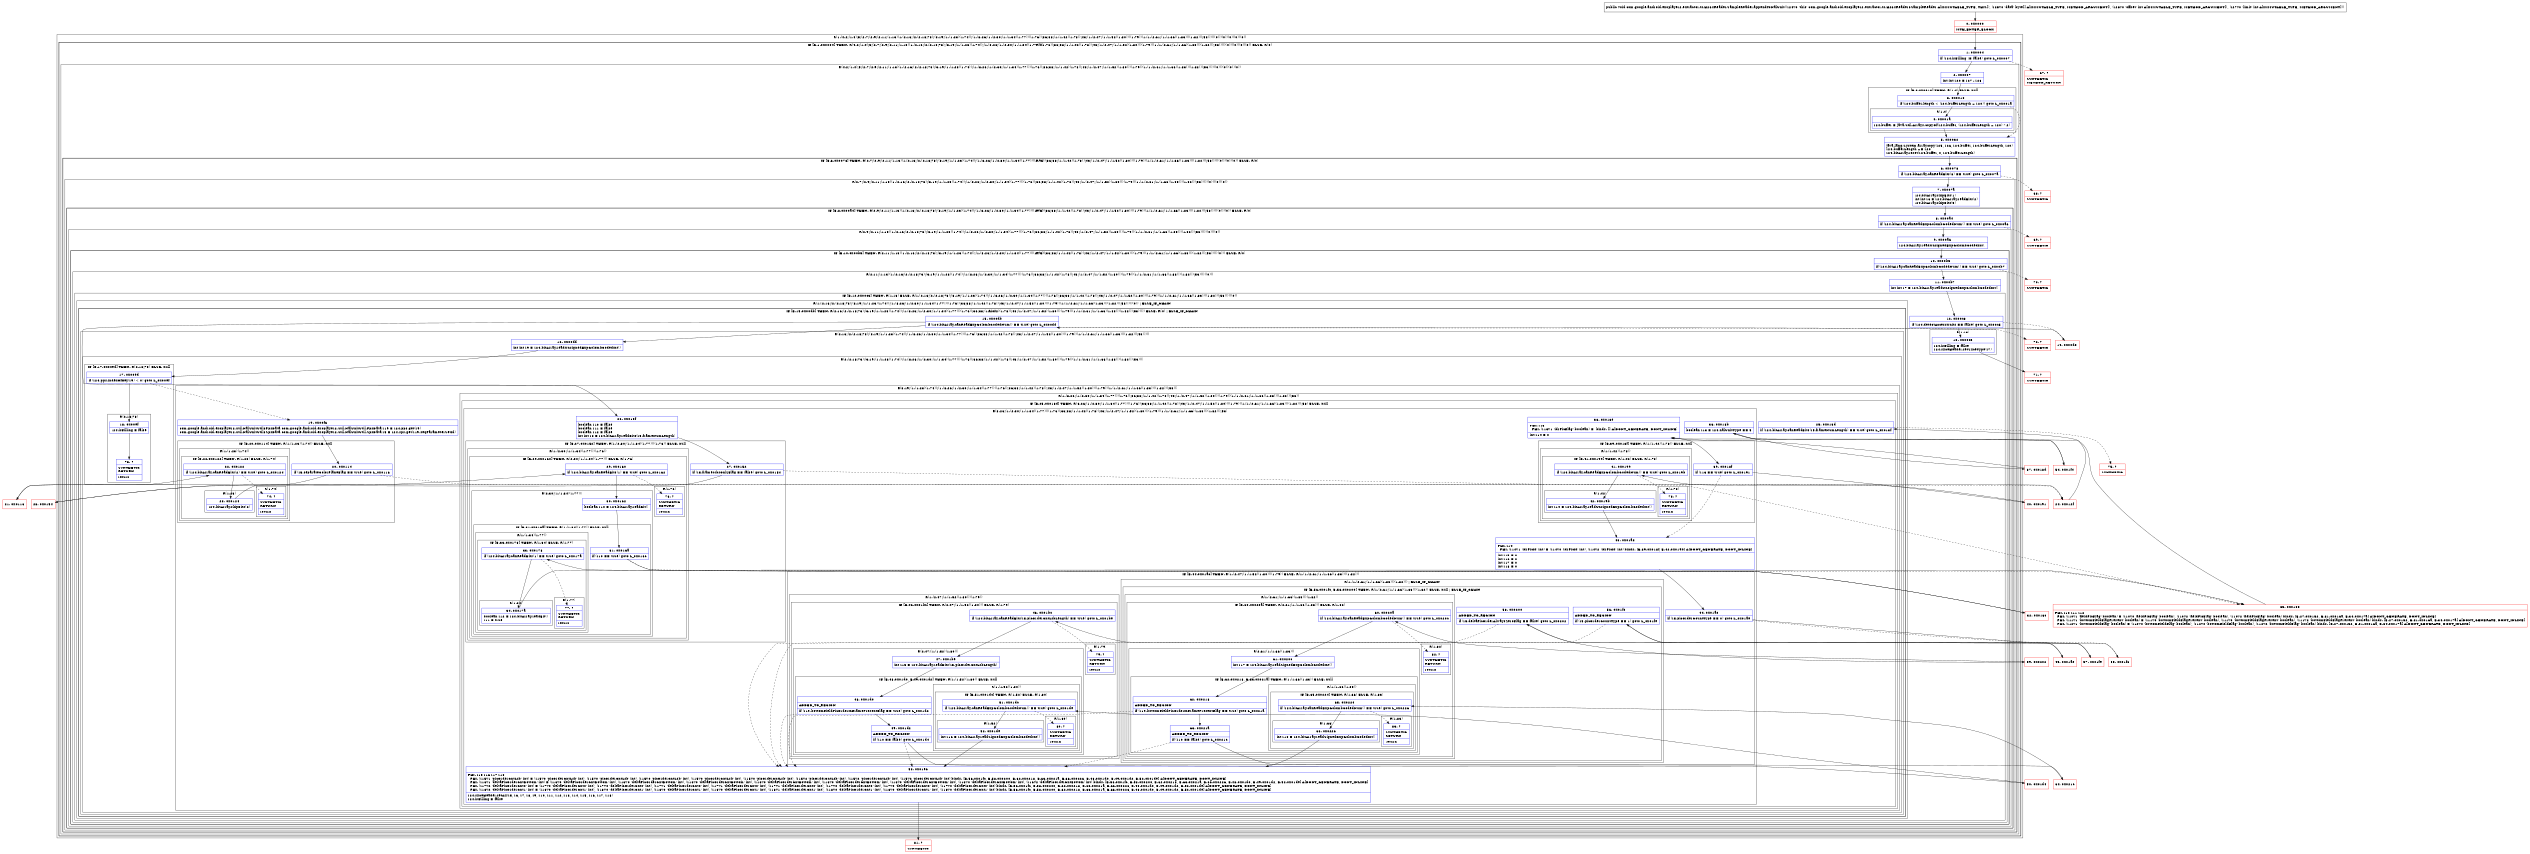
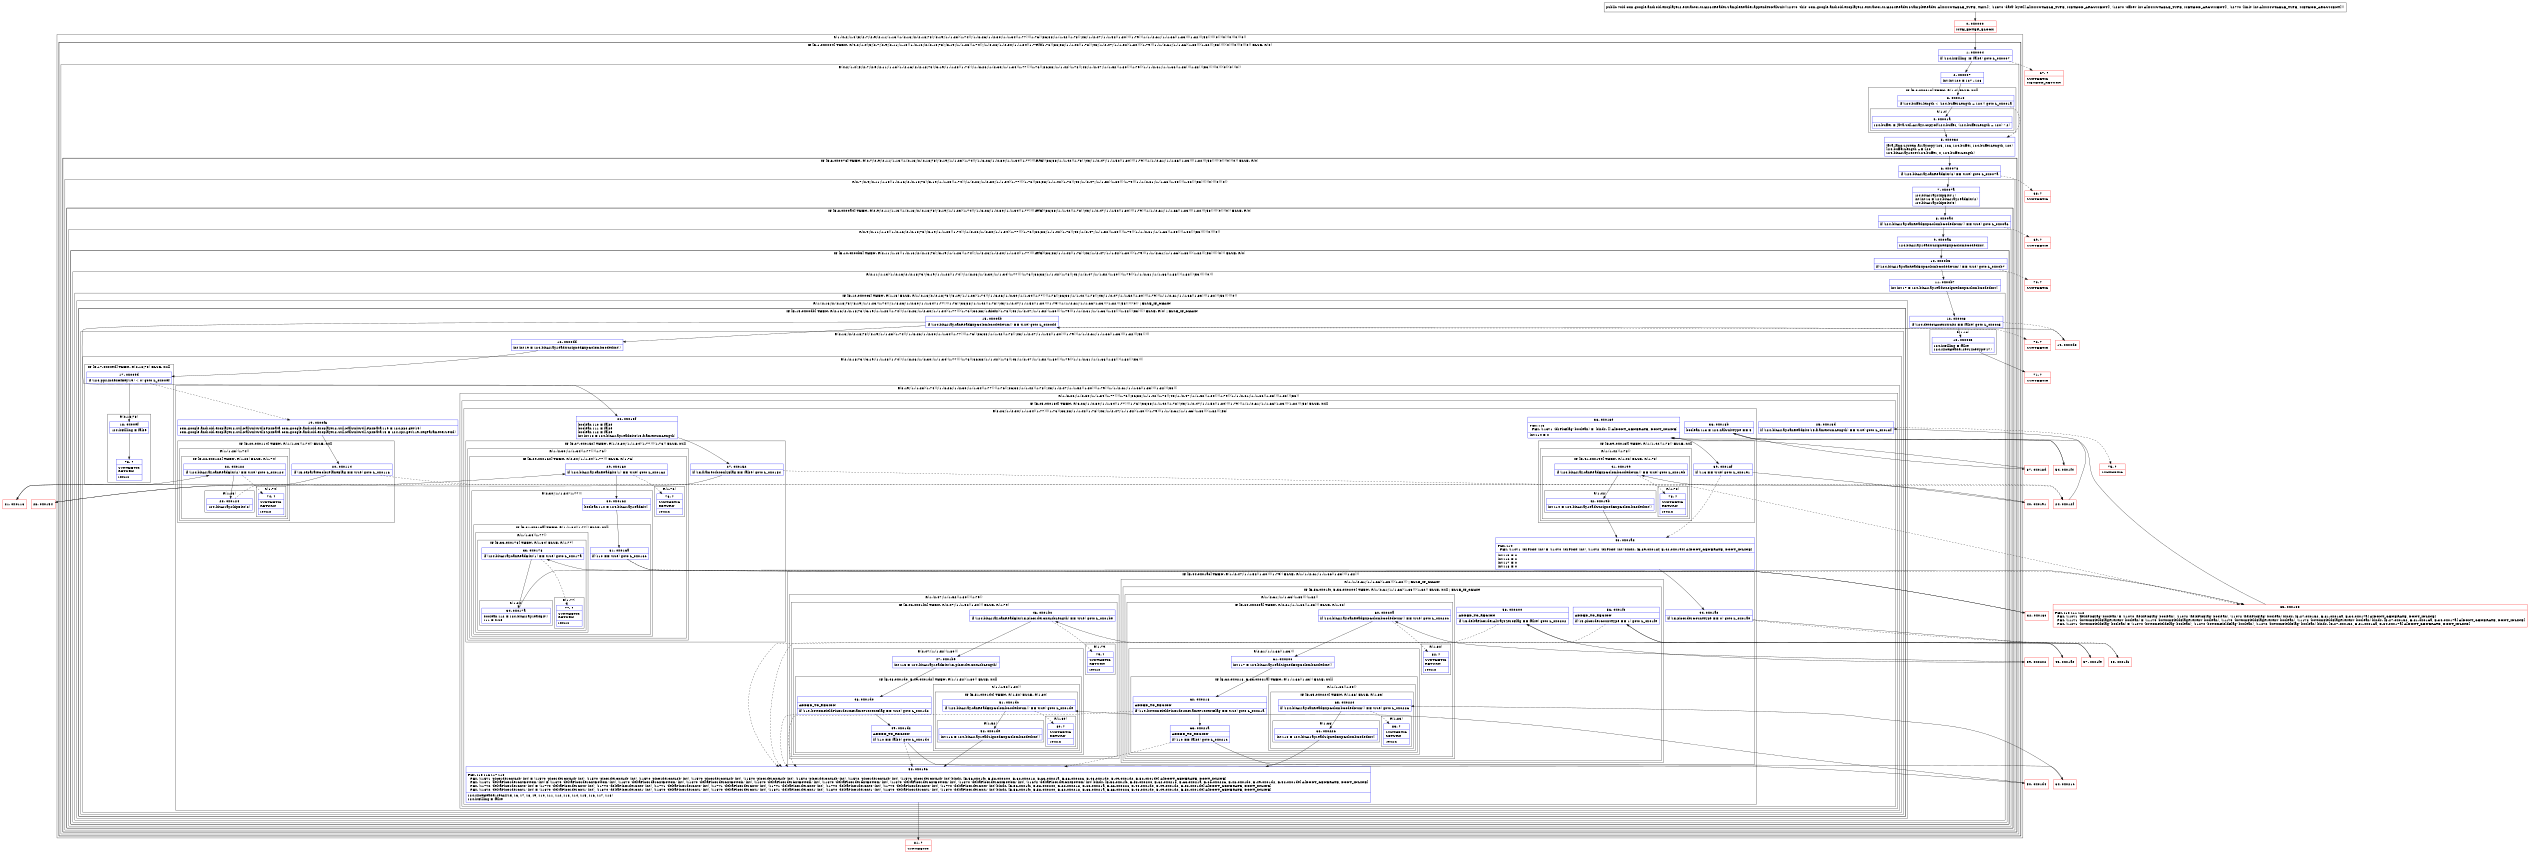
(1149, 484) -> (1149, 484)
